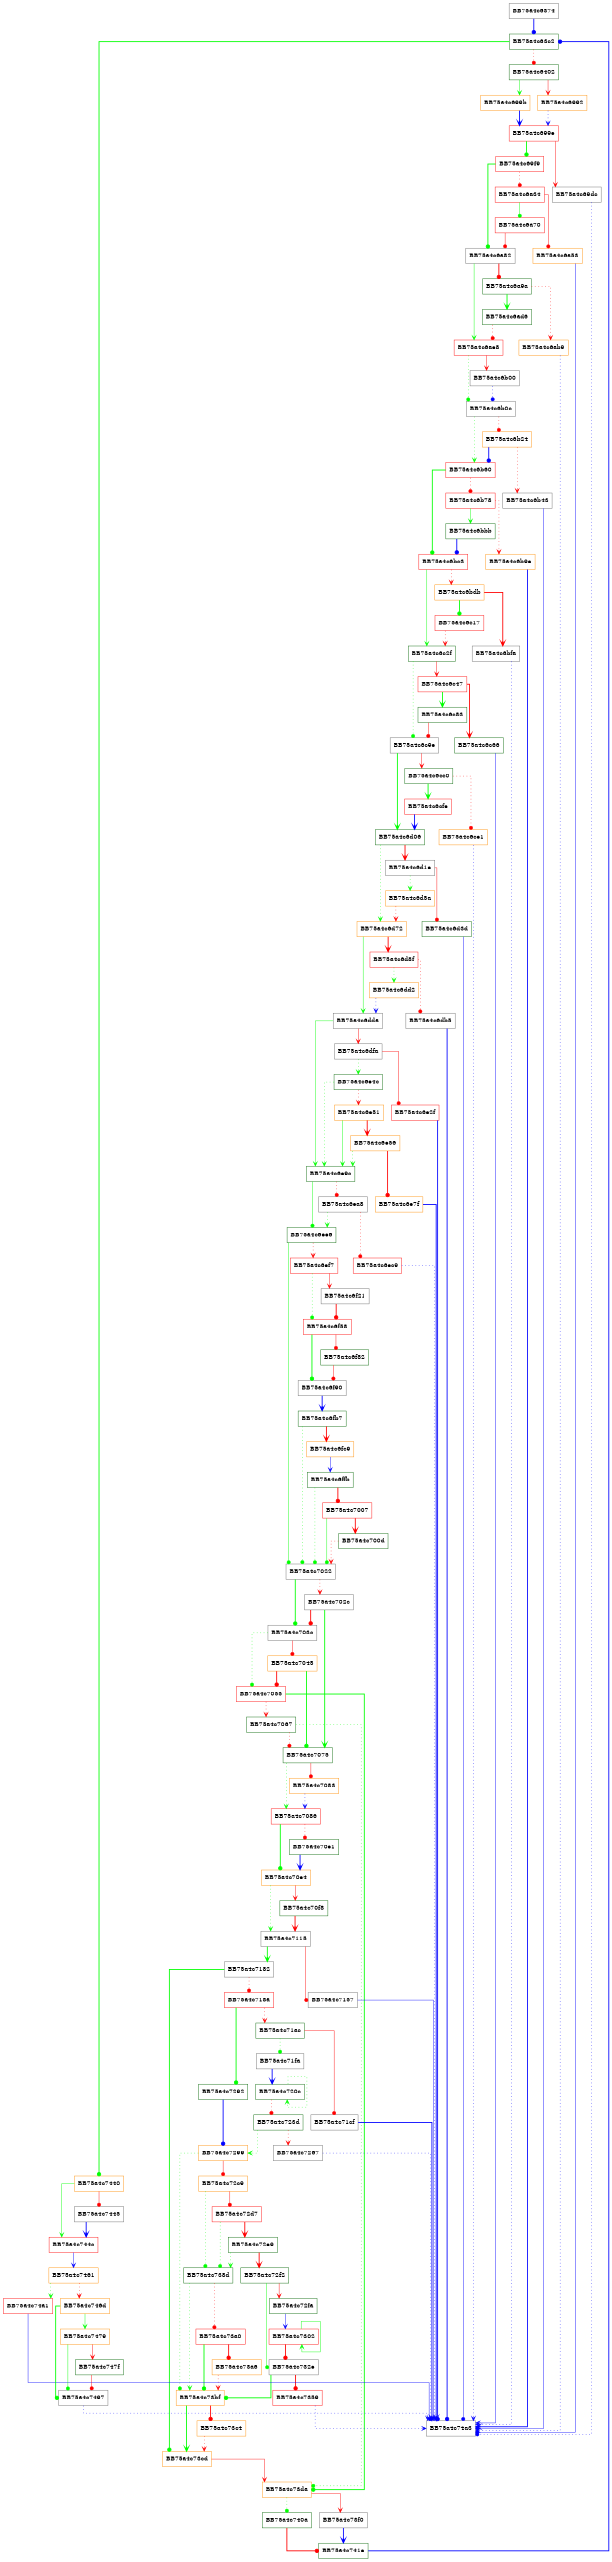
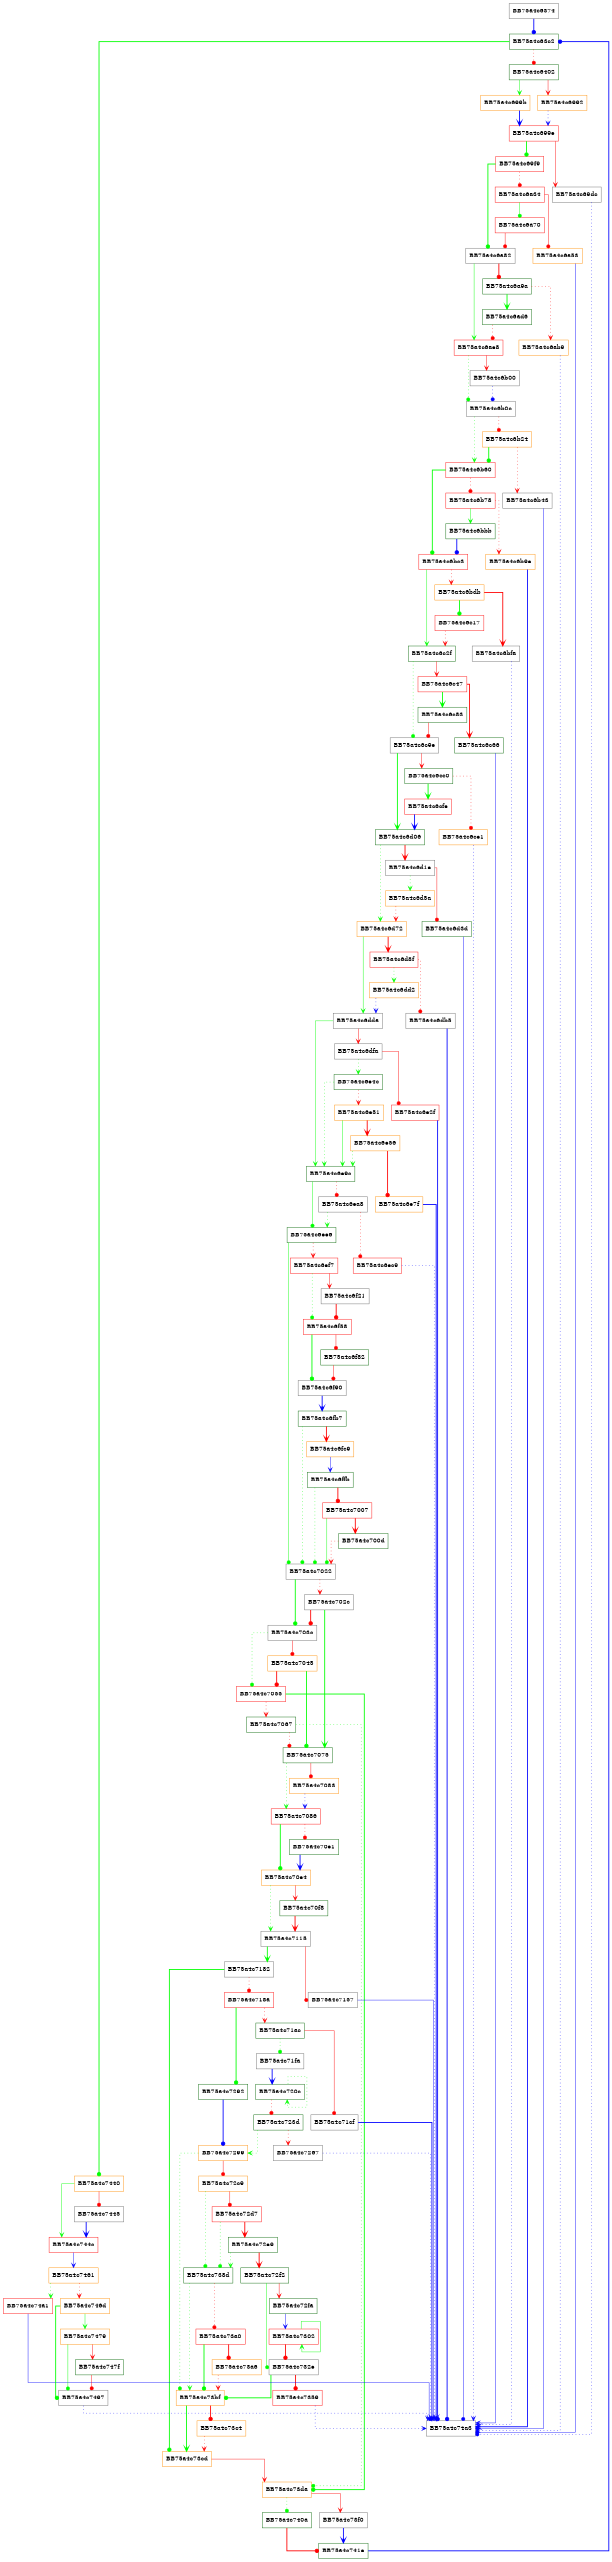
(489, 453) -> (489, 453)
